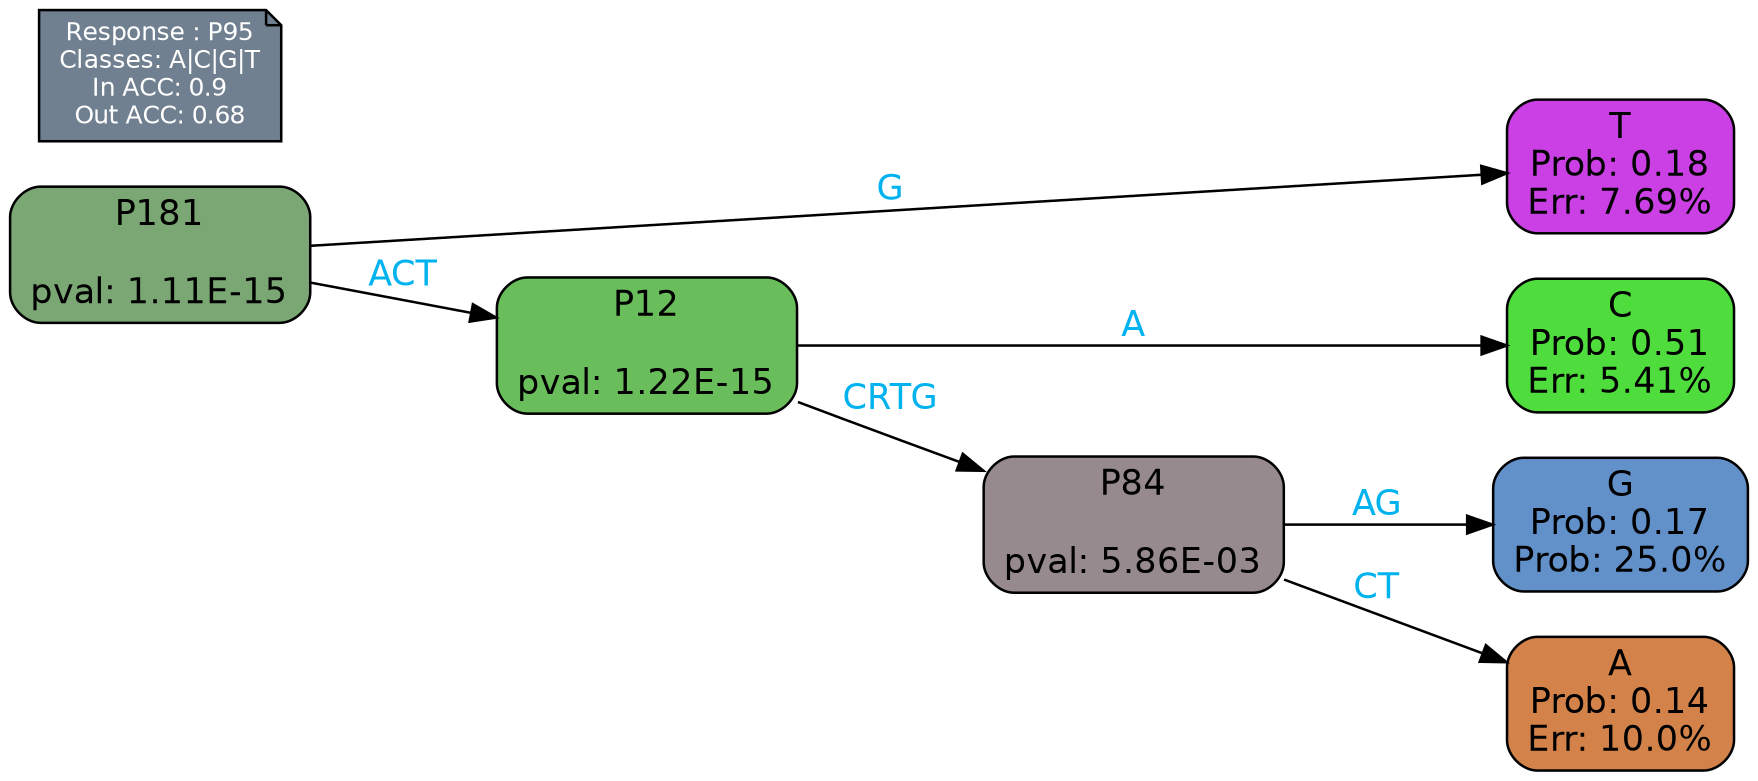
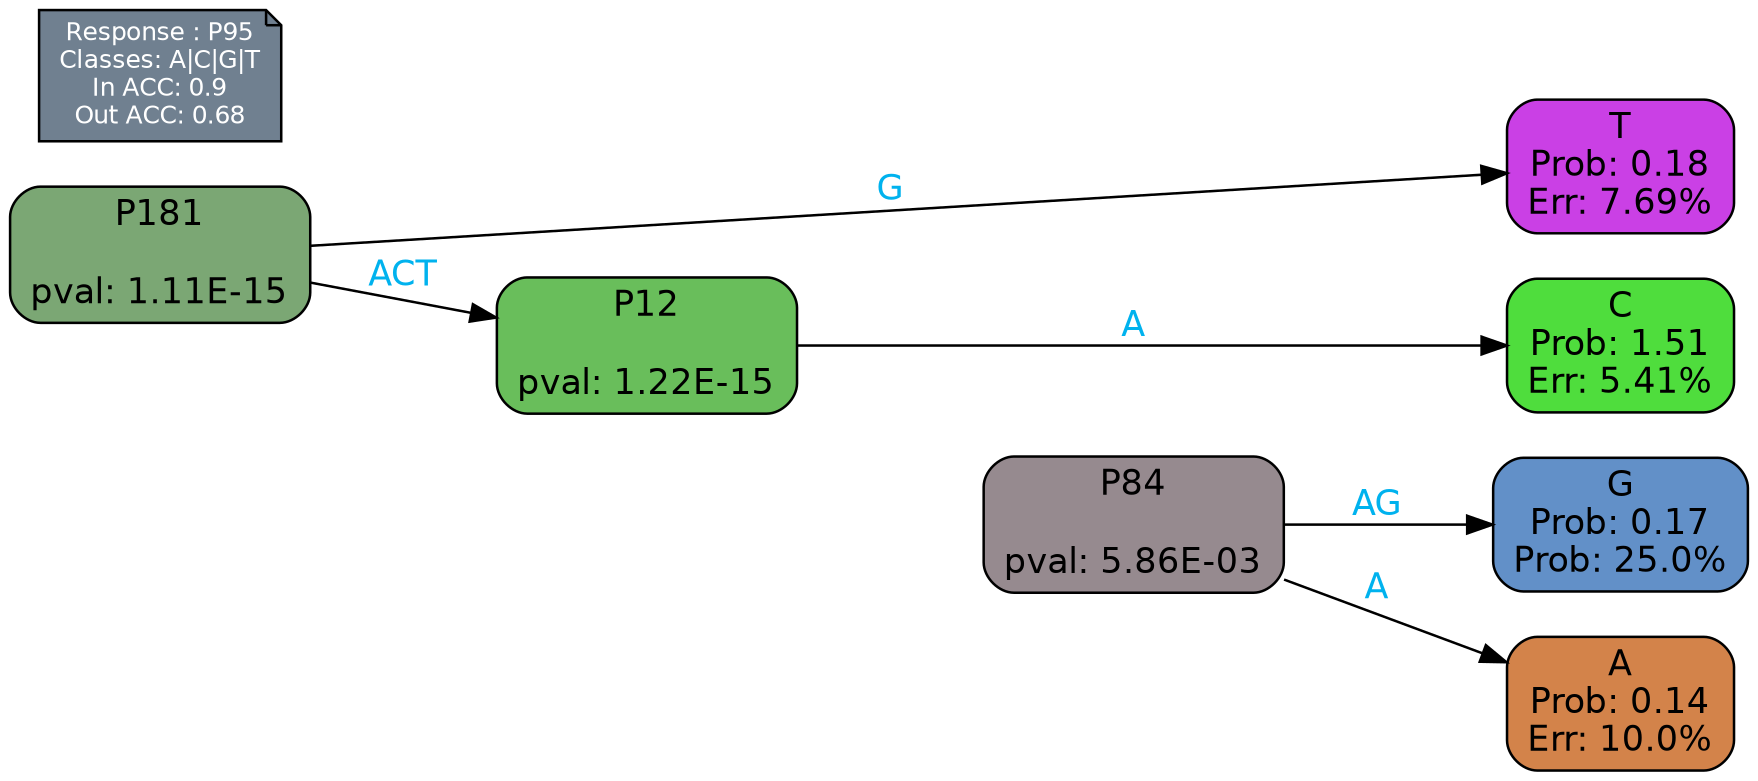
(1621, 346) -> (1621, 346)
(879, 432) -> none
(1377, 589) -> (1377, 589)
